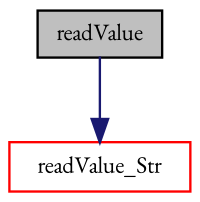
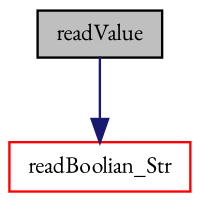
(100, 167) -> (100, 167)
